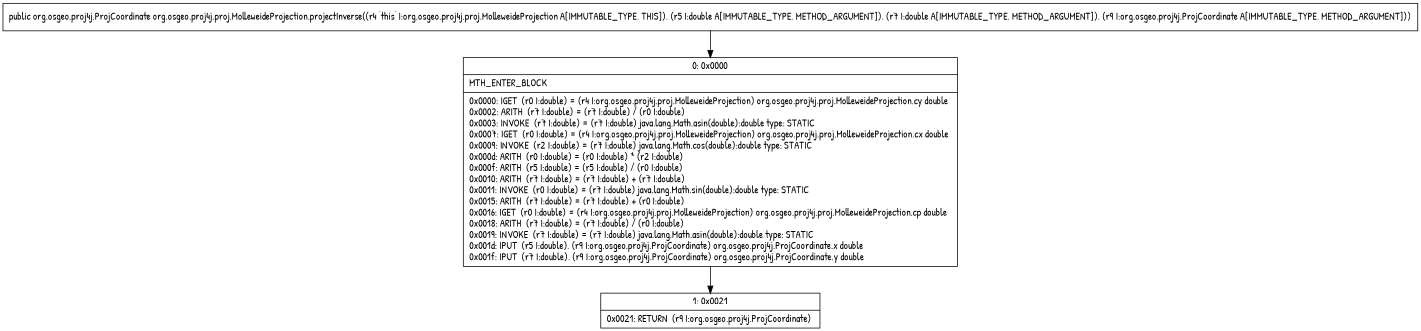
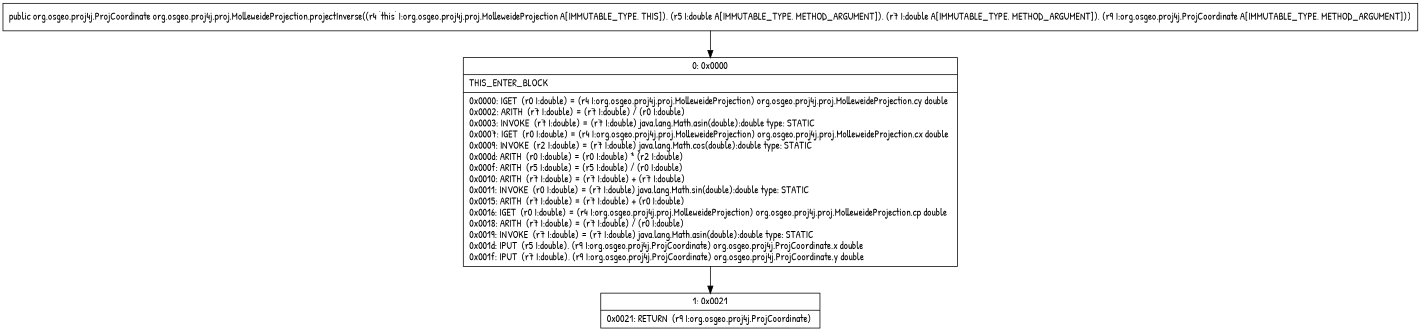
(509, 83) -> (509, 83)
